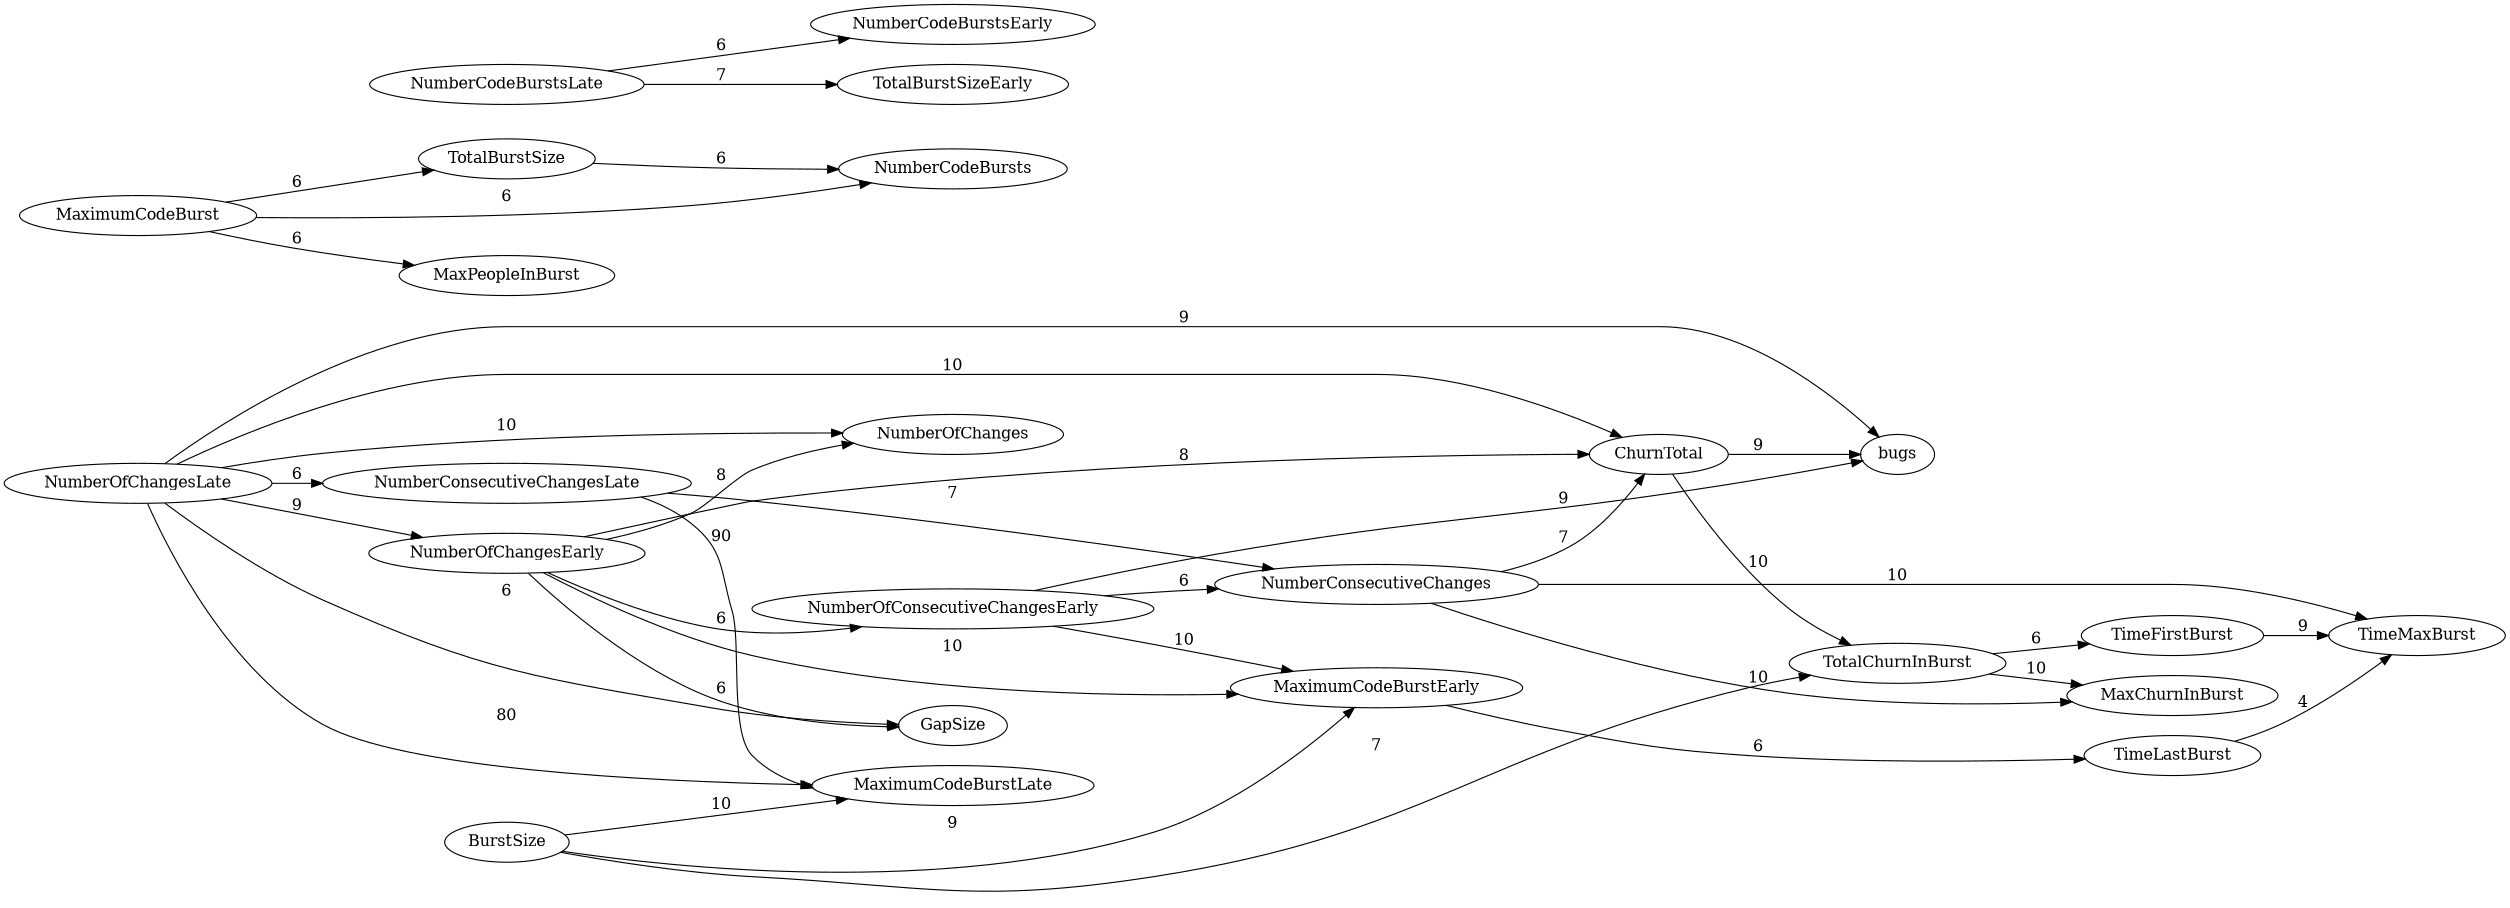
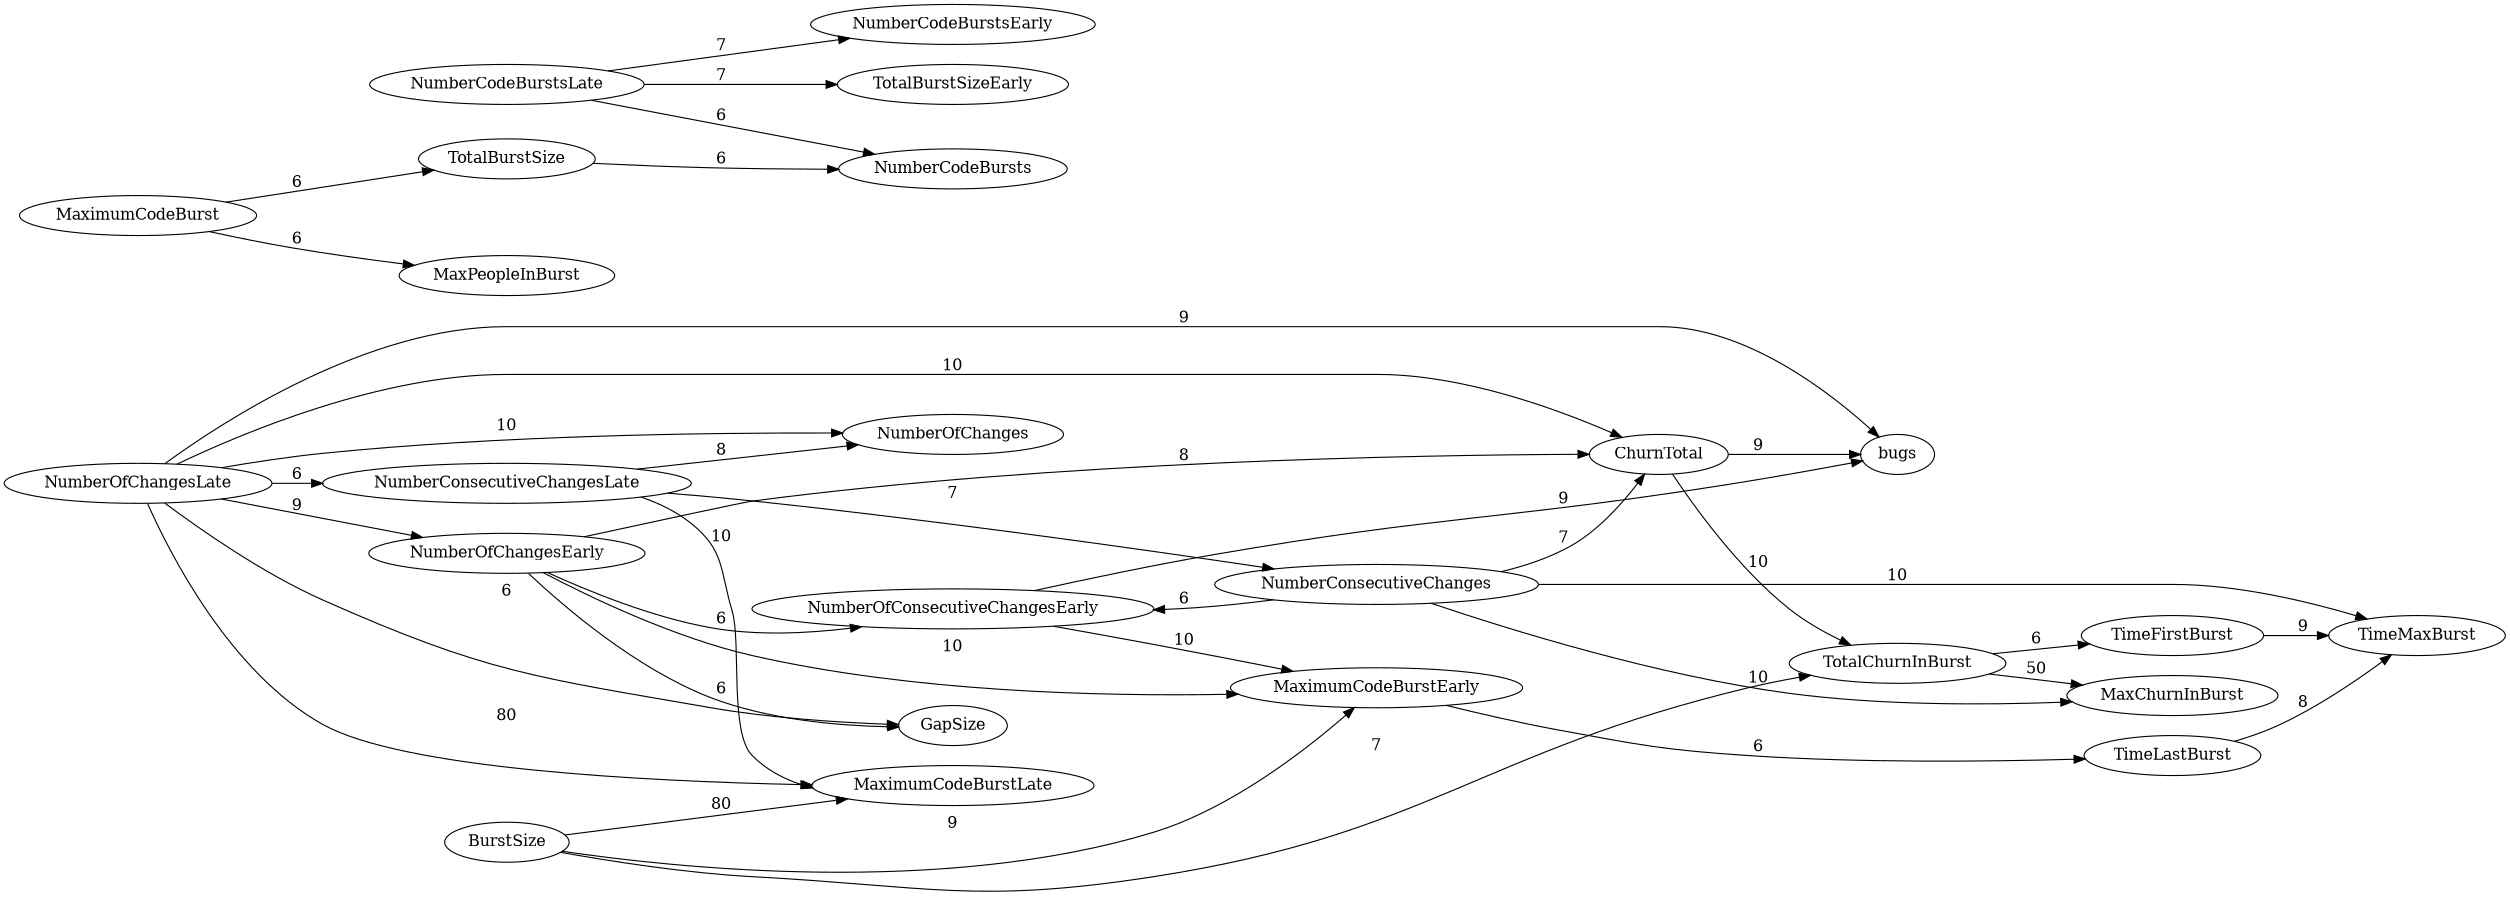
(722, 46) -> (722, 46)
(559, 213) -> (728, 126)
(723, 490) -> (742, 458)
(722, 537) -> (722, 537)
(1156, 592) -> (1219, 606)
(2036, 669) -> (2036, 669)
(2303, 703) -> (2303, 703)
(722, 805) -> (722, 805)
